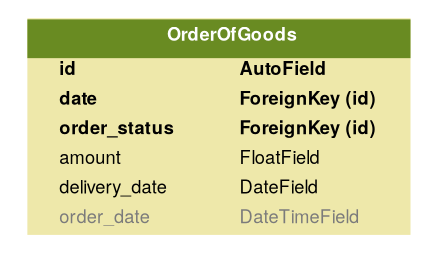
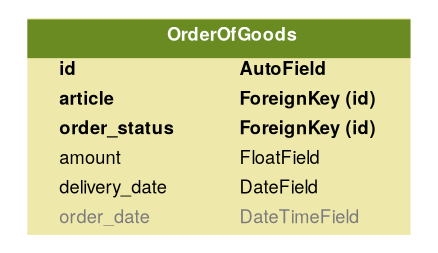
(79, 99) -> (88, 99)
